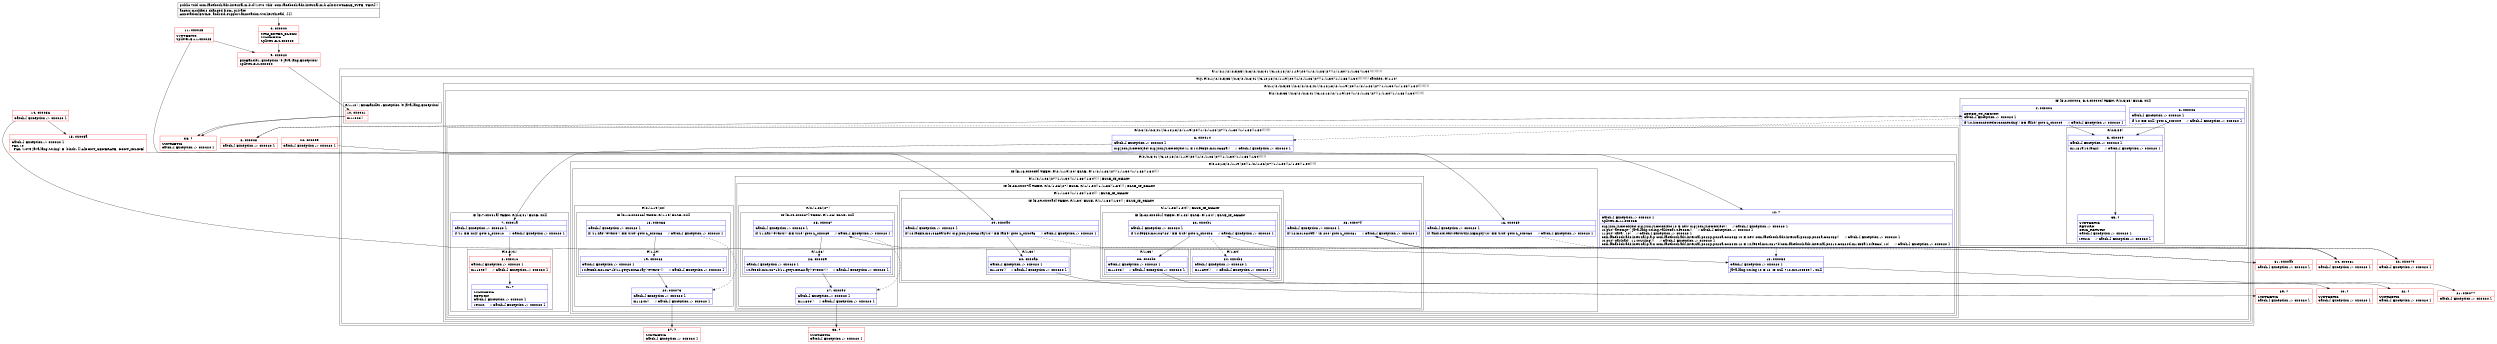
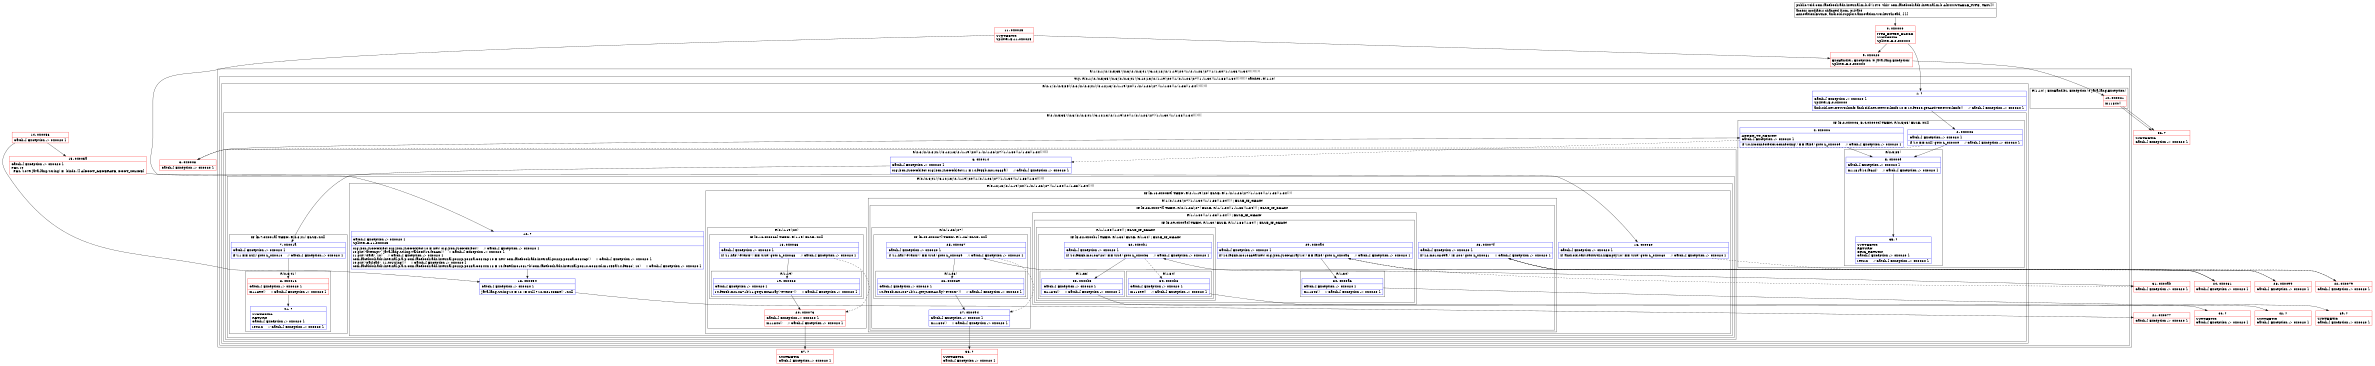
none -> (1919, 101)
none -> (1891, 270)
(672, 296) -> (805, 318)
